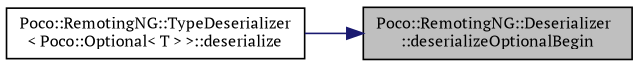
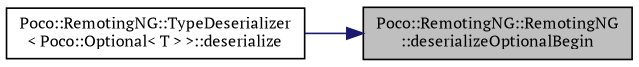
(498, 33) -> (498, 33)
